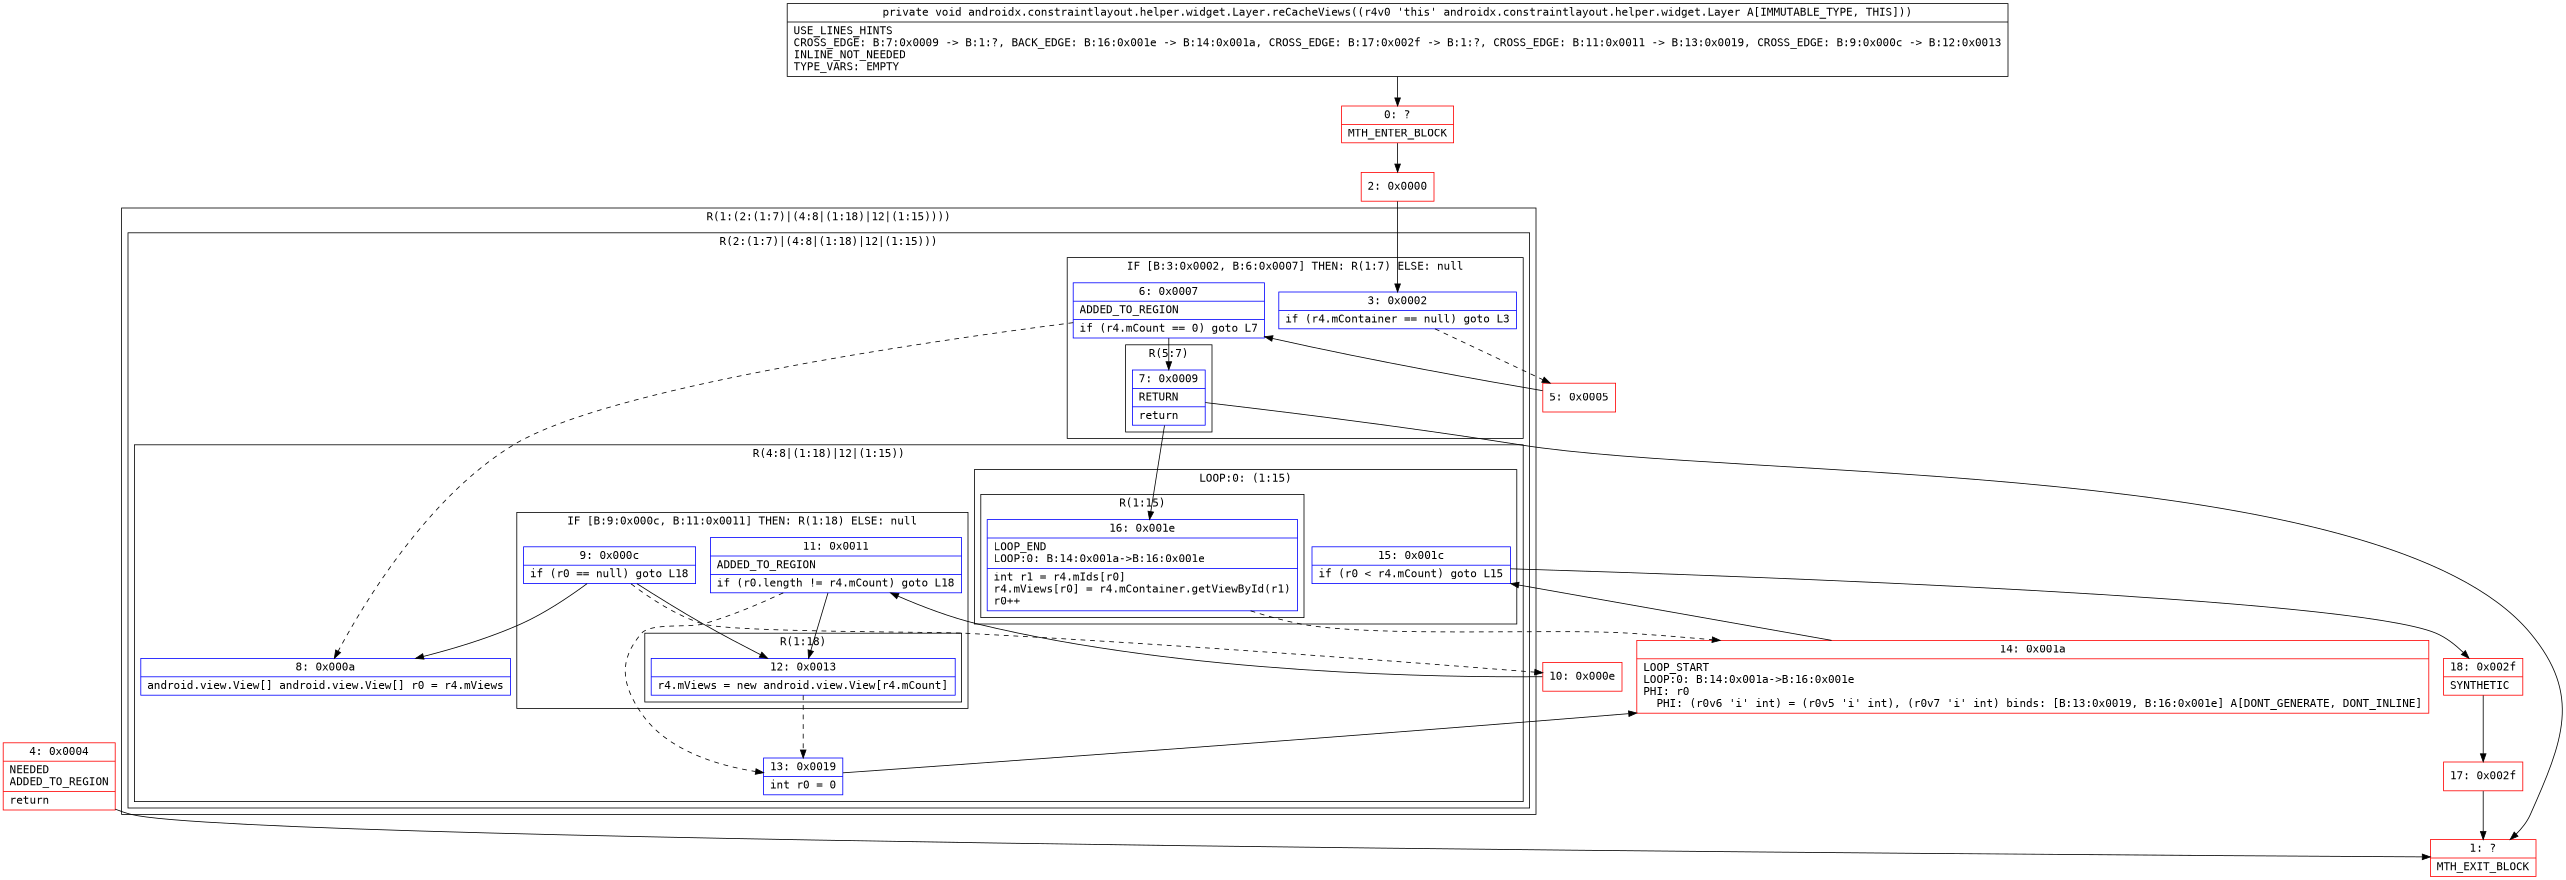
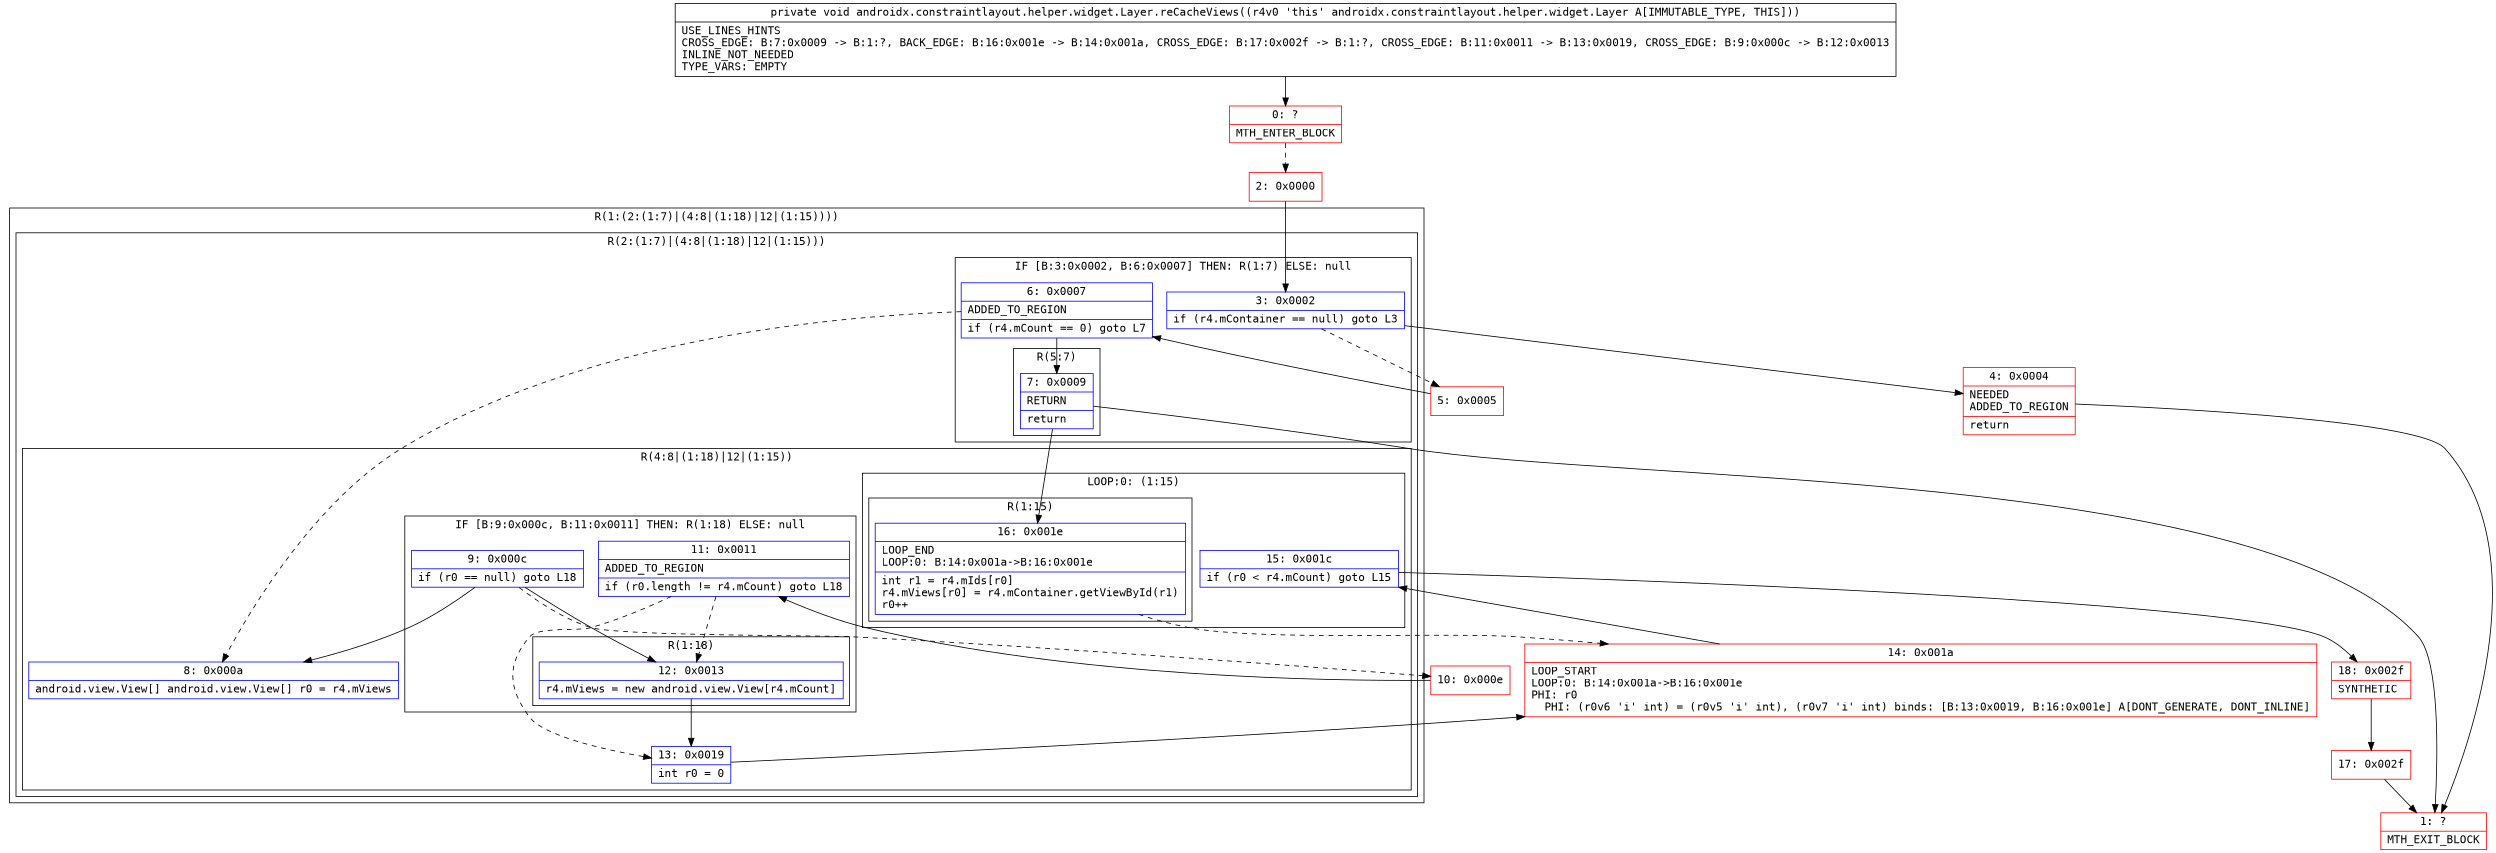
(1398, 153) -> (1286, 153)
none -> (1680, 359)
(819, 622) -> (707, 625)
(803, 723) -> (691, 718)
